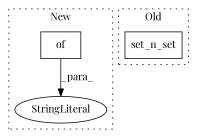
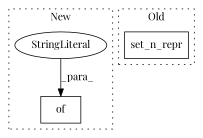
(154, 45) -> (156, 45)
(61, 74) -> (61, 74)
